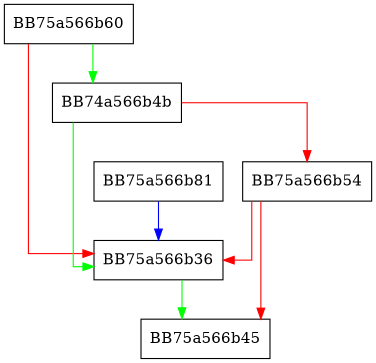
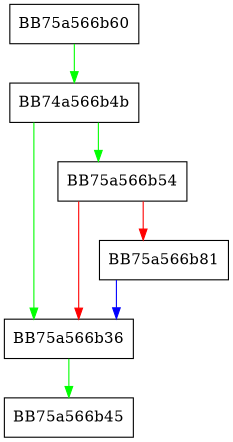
(268, 103) -> (98, 137)
(28, 176) -> none
(261, 255) -> (143, 215)
